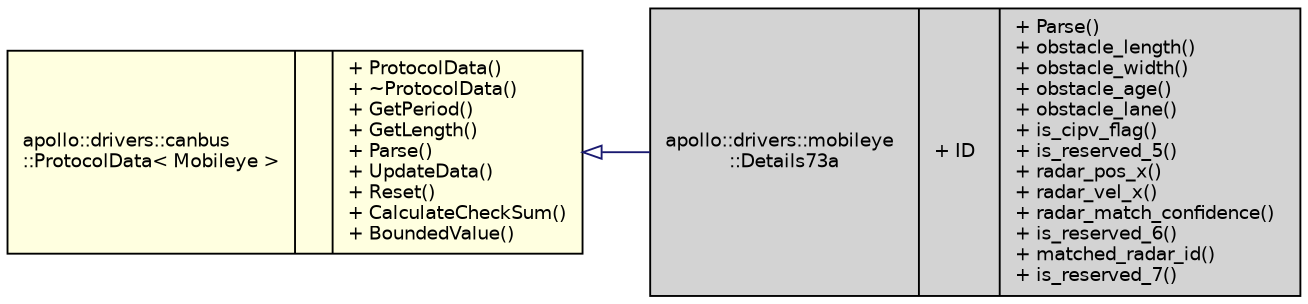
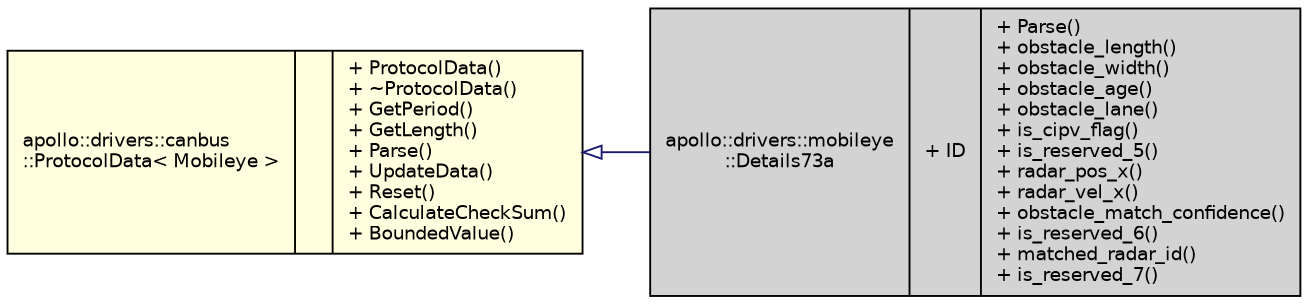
(1145, 213) -> (1141, 213)
